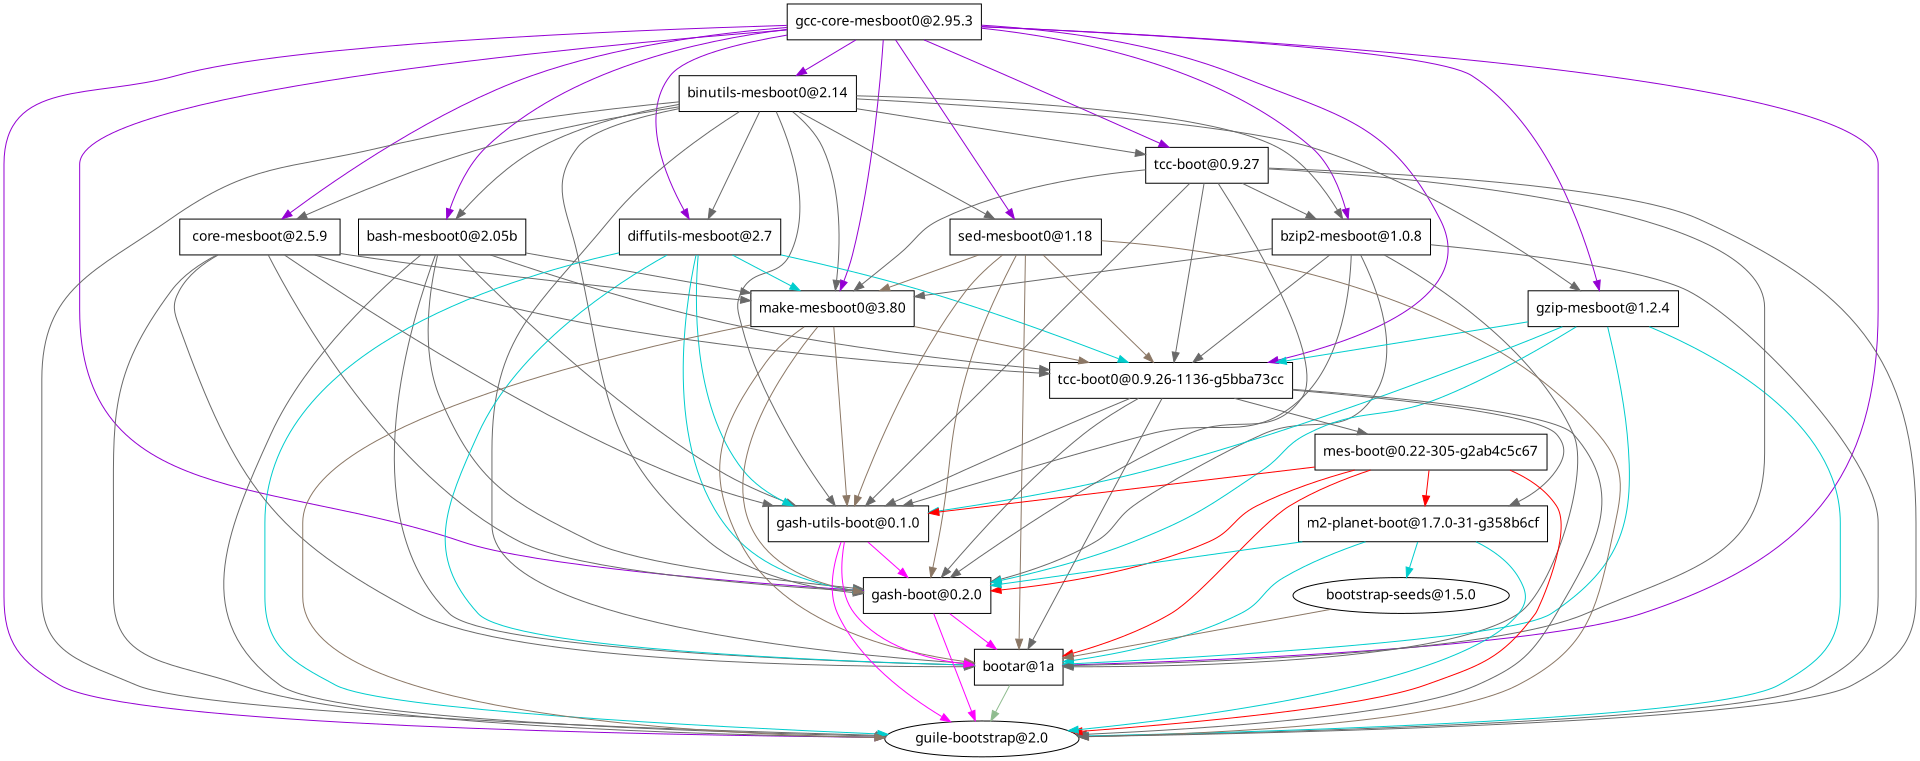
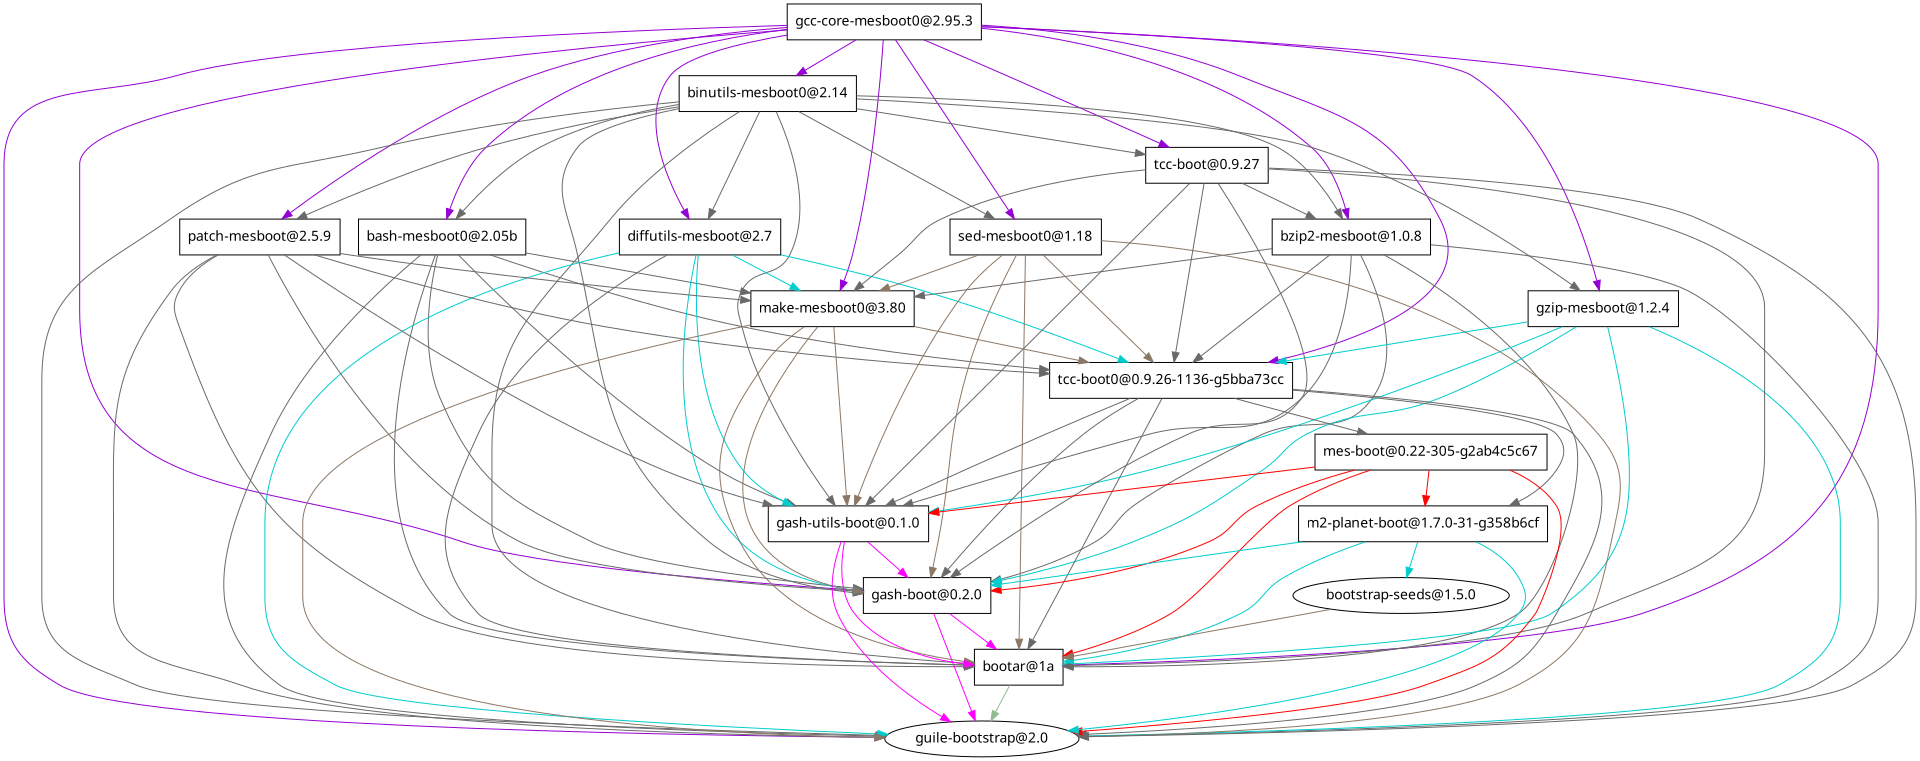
(835, 189) -> none
(260, 237) -> (260, 237)
(493, 621) -> (493, 621)
